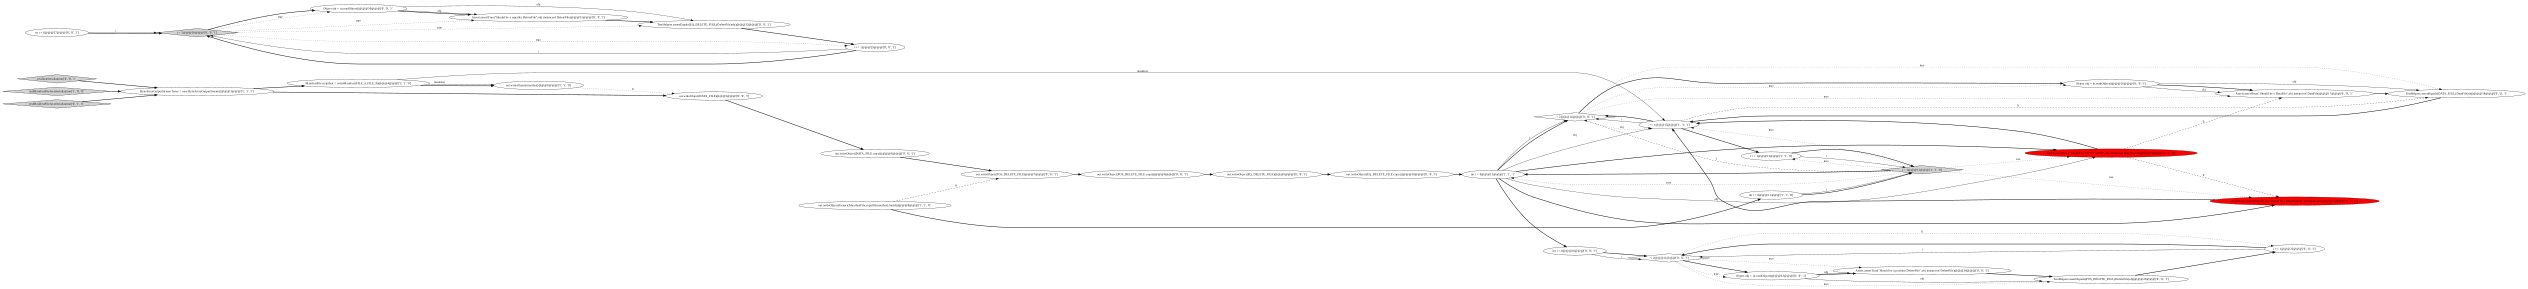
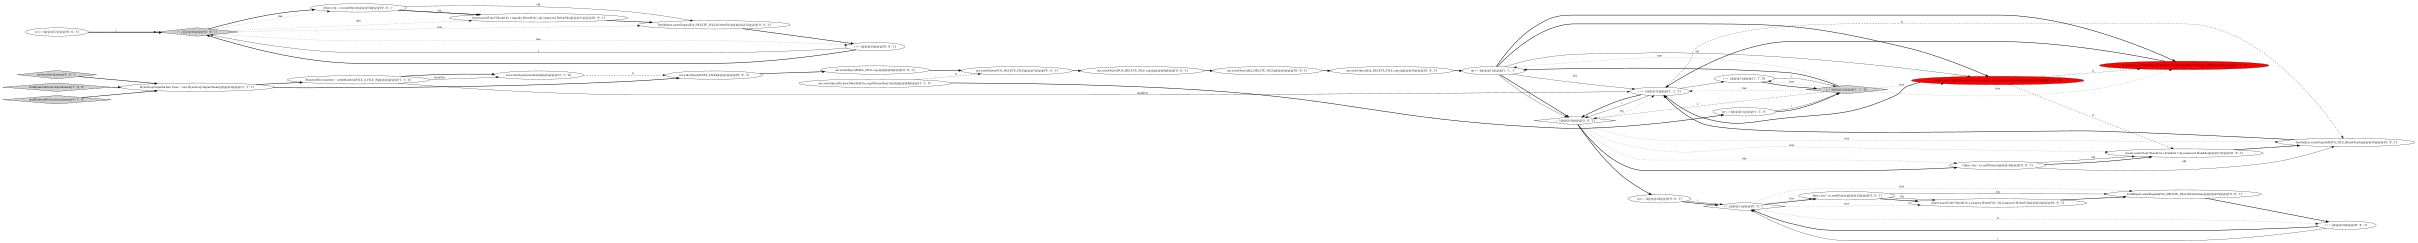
(624, 91) -> (623, 75)
(1719, 140) -> (1701, 85)
(1525, 218) -> (1609, 164)
